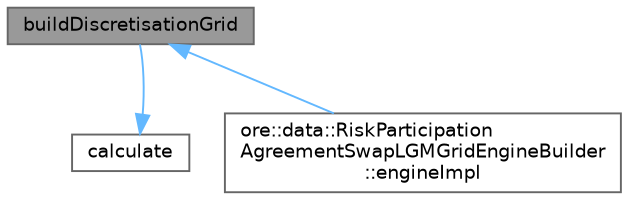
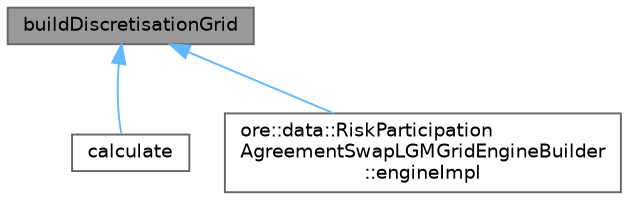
(144, 79) -> (118, 99)
